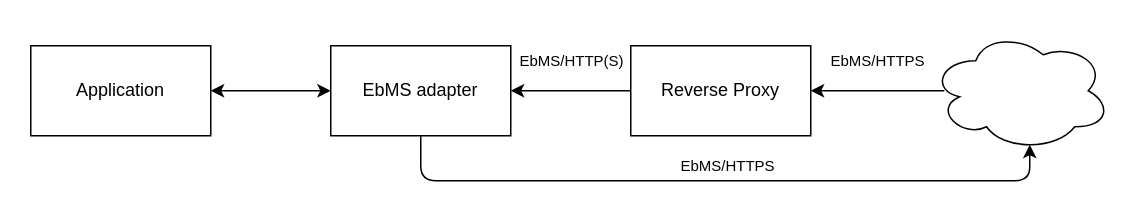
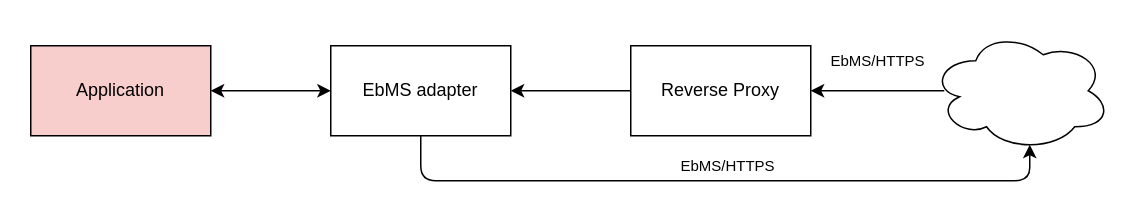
(572, 61) -> none
(121, 91) -> (121, 91)
